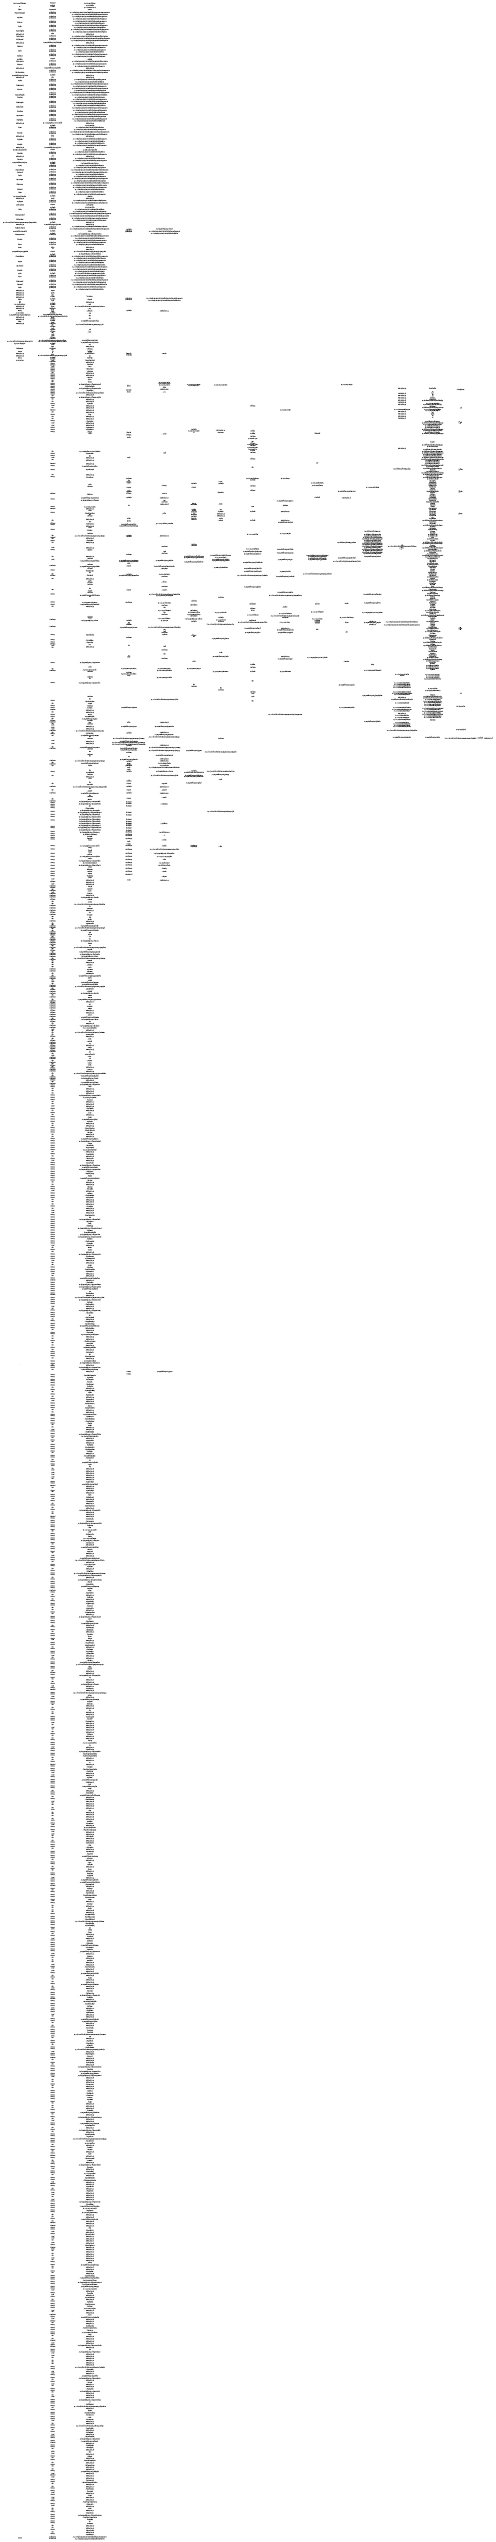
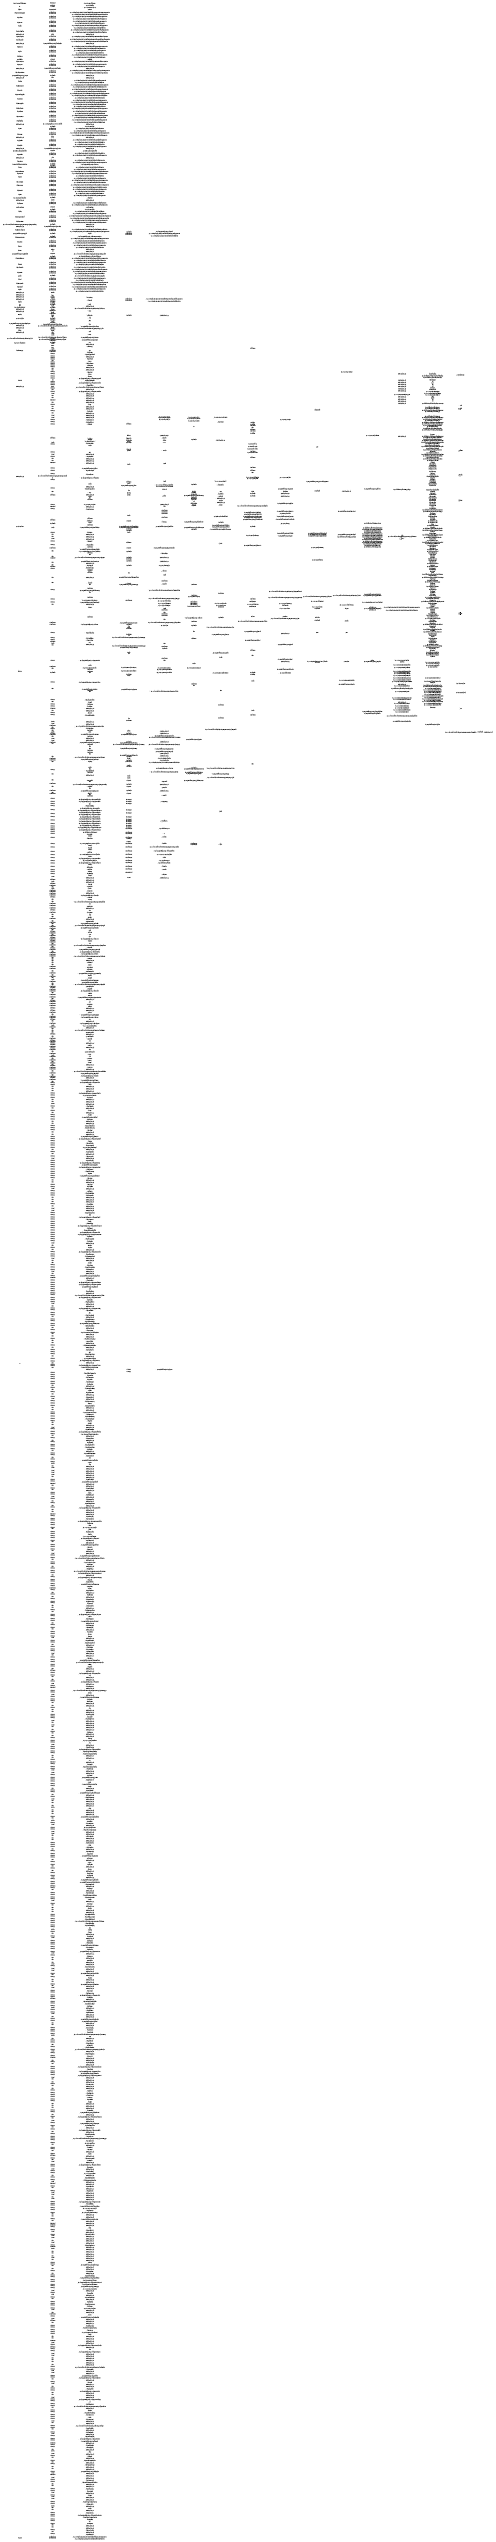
(90, 1039) -> (90, 1037)
none -> (90, 1817)
